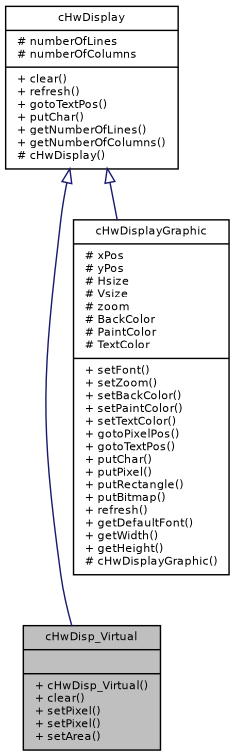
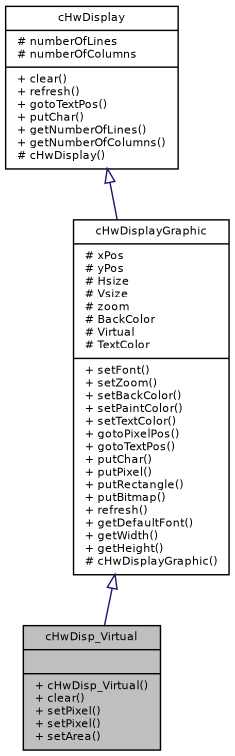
(121, 332) -> (110, 332)
(46, 405) -> (108, 607)
